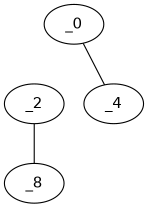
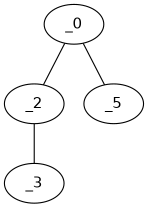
none -> (54, 64)
(114, 104) -> (114, 104)
(34, 183) -> (34, 183)
